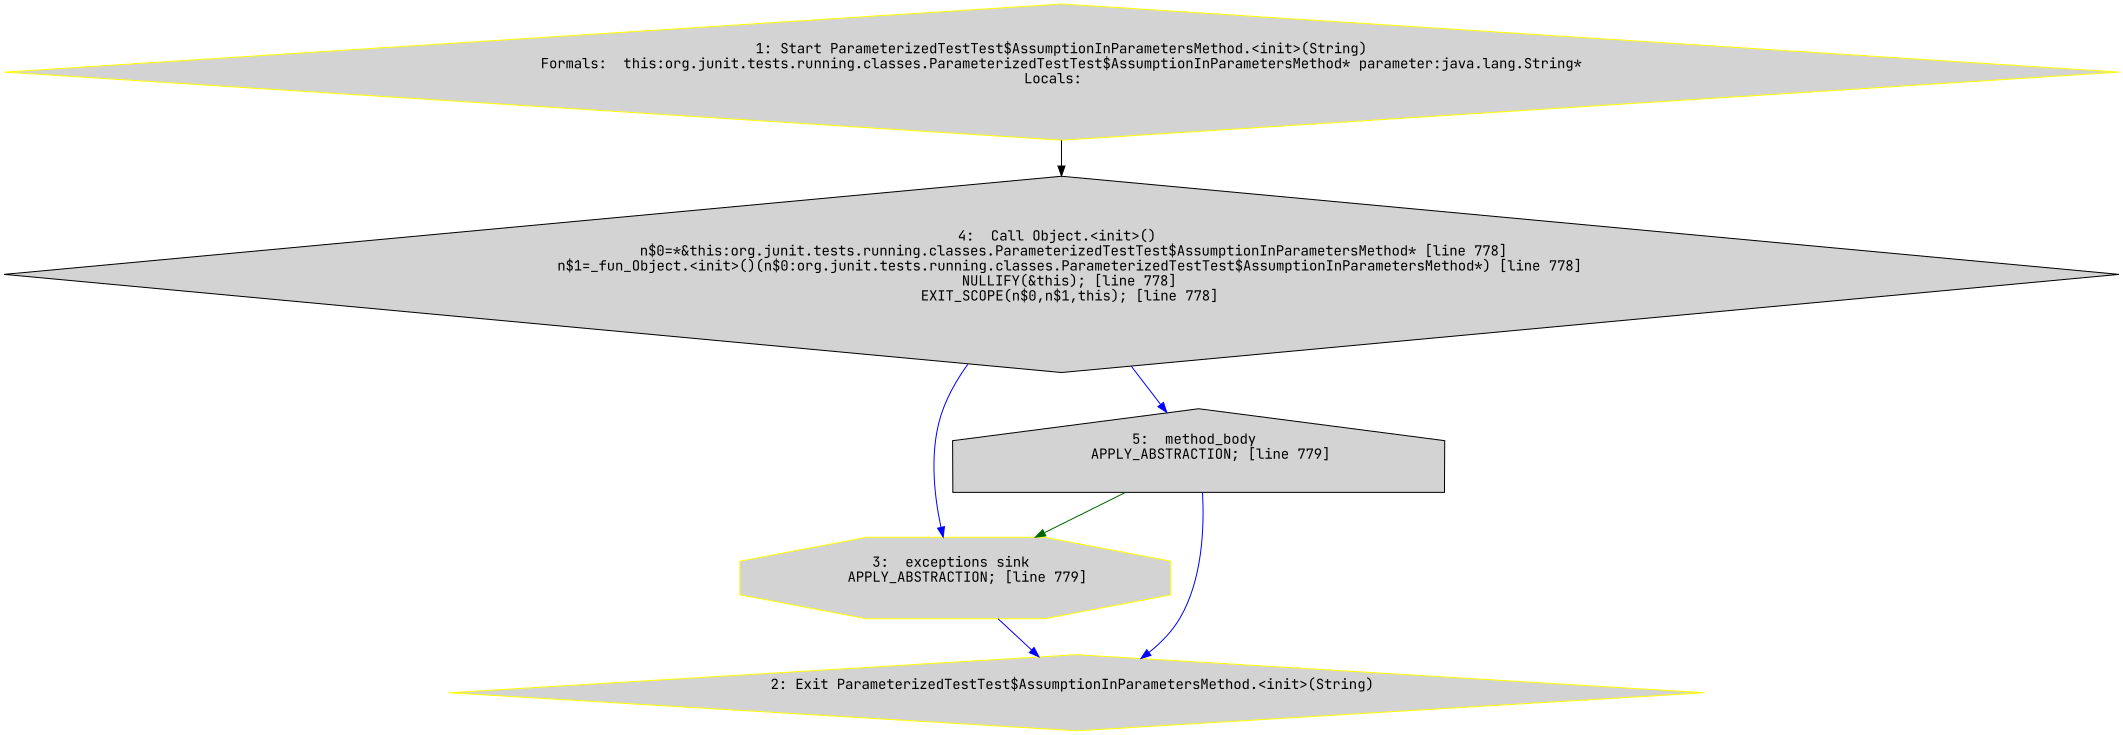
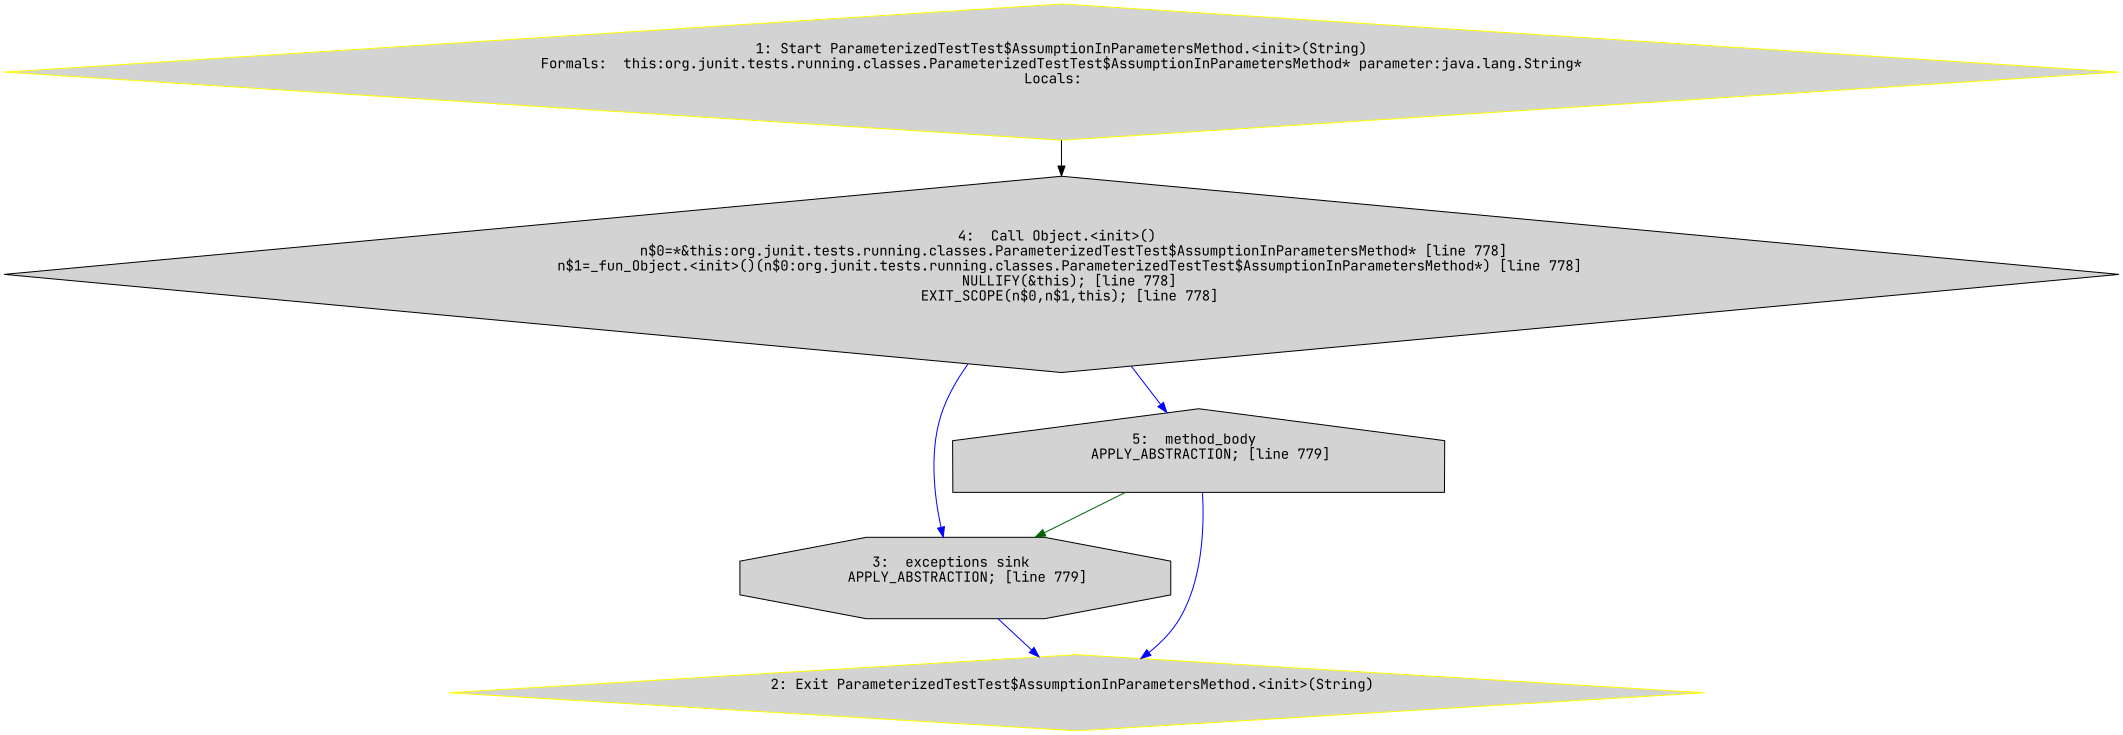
(955, 578) -> (955, 578)
